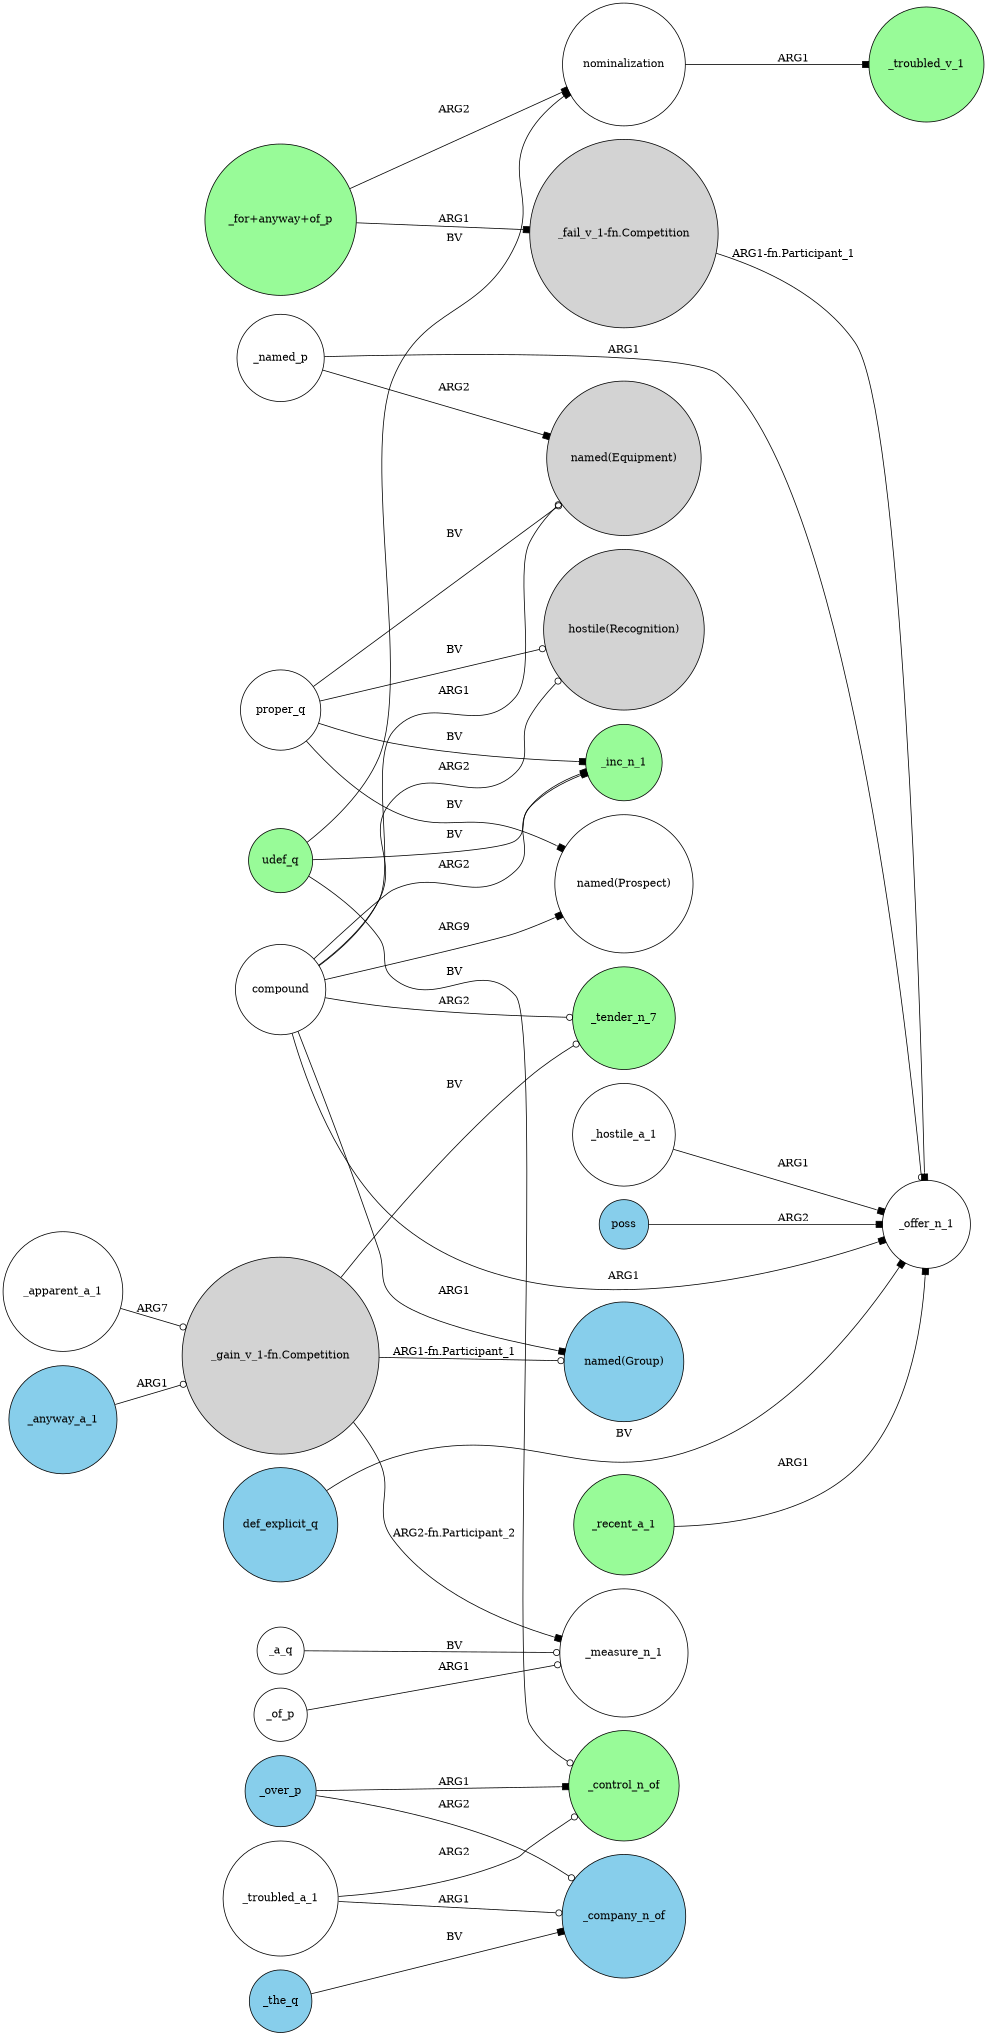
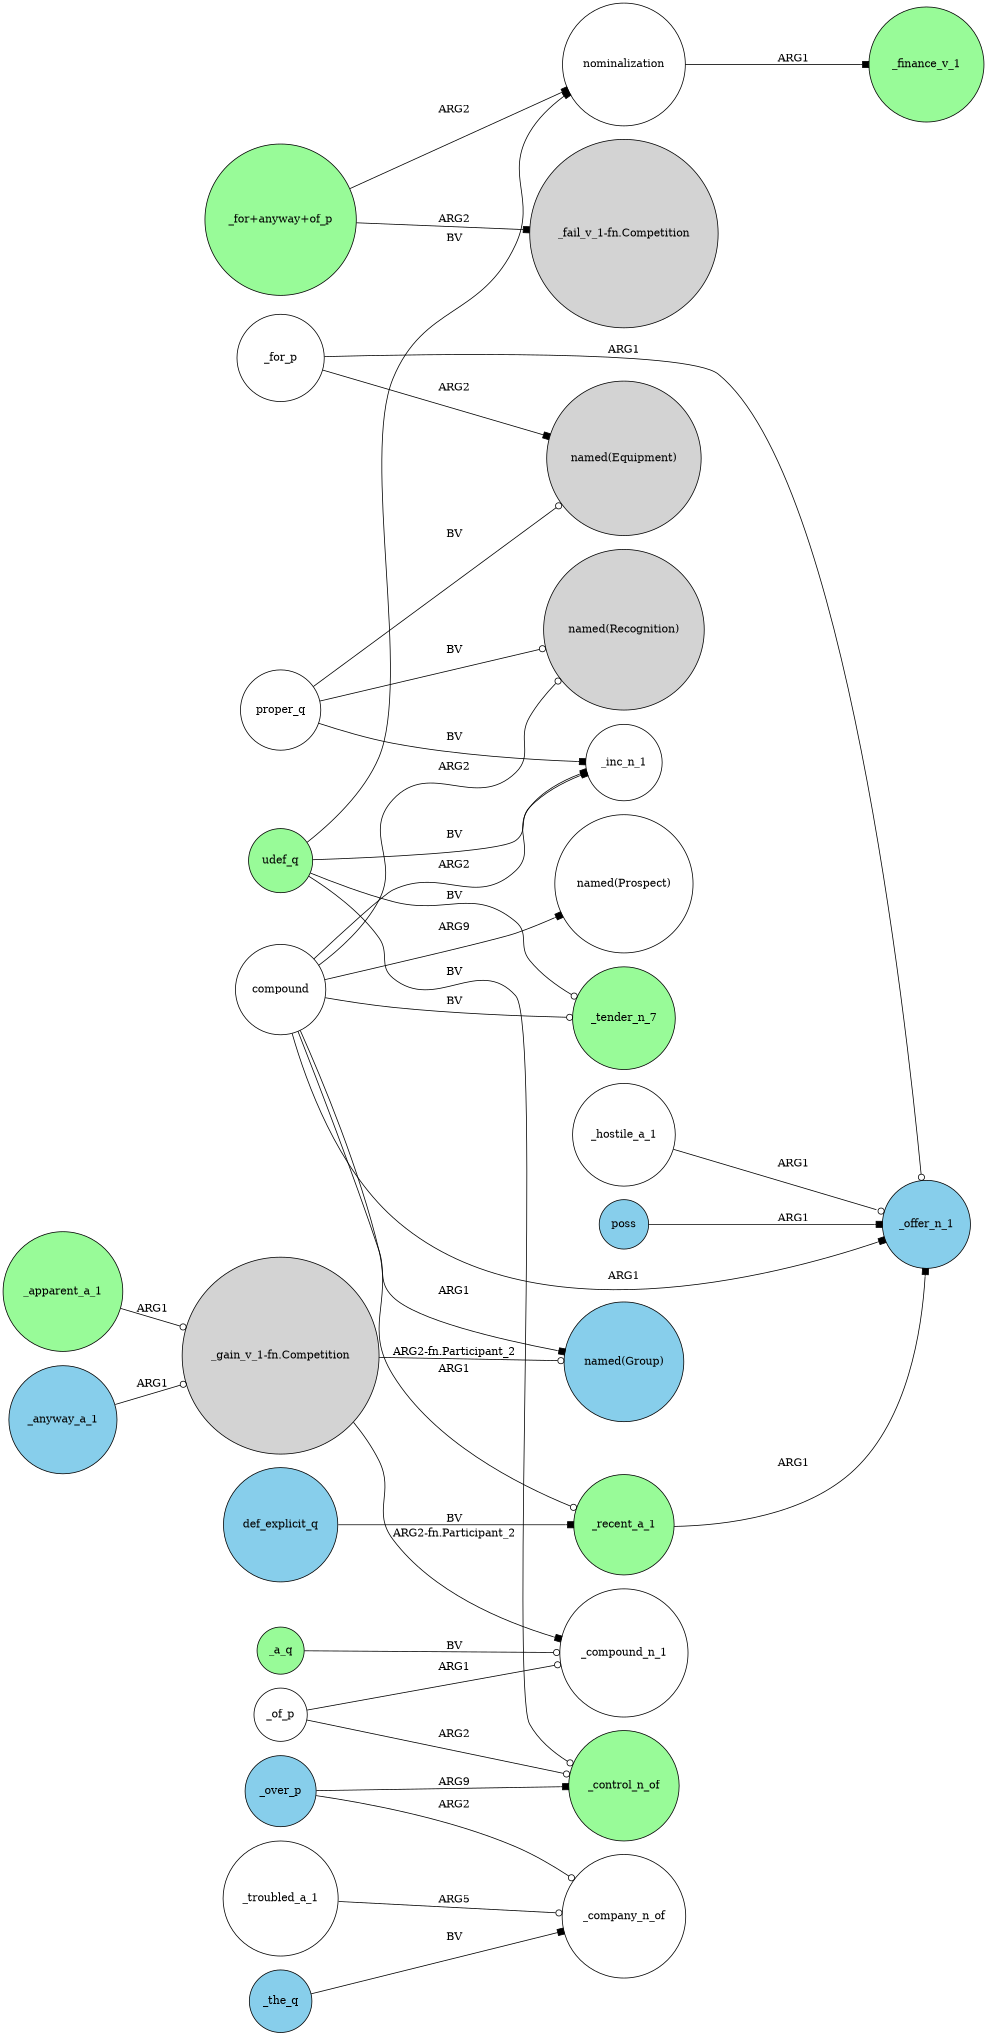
(926, 64) -> (926, 64)
(454, 219) -> (454, 219)
(281, 358) -> (281, 358)
(624, 630) -> (624, 630)
(903, 671) -> none
(425, 714) -> (381, 1309)
(624, 763) -> (624, 763)
(420, 820) -> none
(454, 1002) -> (454, 1002)
(449, 1153) -> (461, 904)
(775, 1179) -> (775, 1179)
(794, 1219) -> (794, 1219)
(926, 1224) -> (926, 1224)
(63, 1292) -> (63, 1292)
(153, 1309) -> (153, 1309)
(454, 1352) -> (454, 1352)
(645, 1460) -> (452, 1525)
(281, 1651) -> (281, 1651)
(624, 1653) -> (624, 1653)
(454, 1782) -> (454, 1782)
(462, 1877) -> (435, 1747)
(454, 1900) -> (454, 1900)
(624, 1916) -> (624, 1916)
